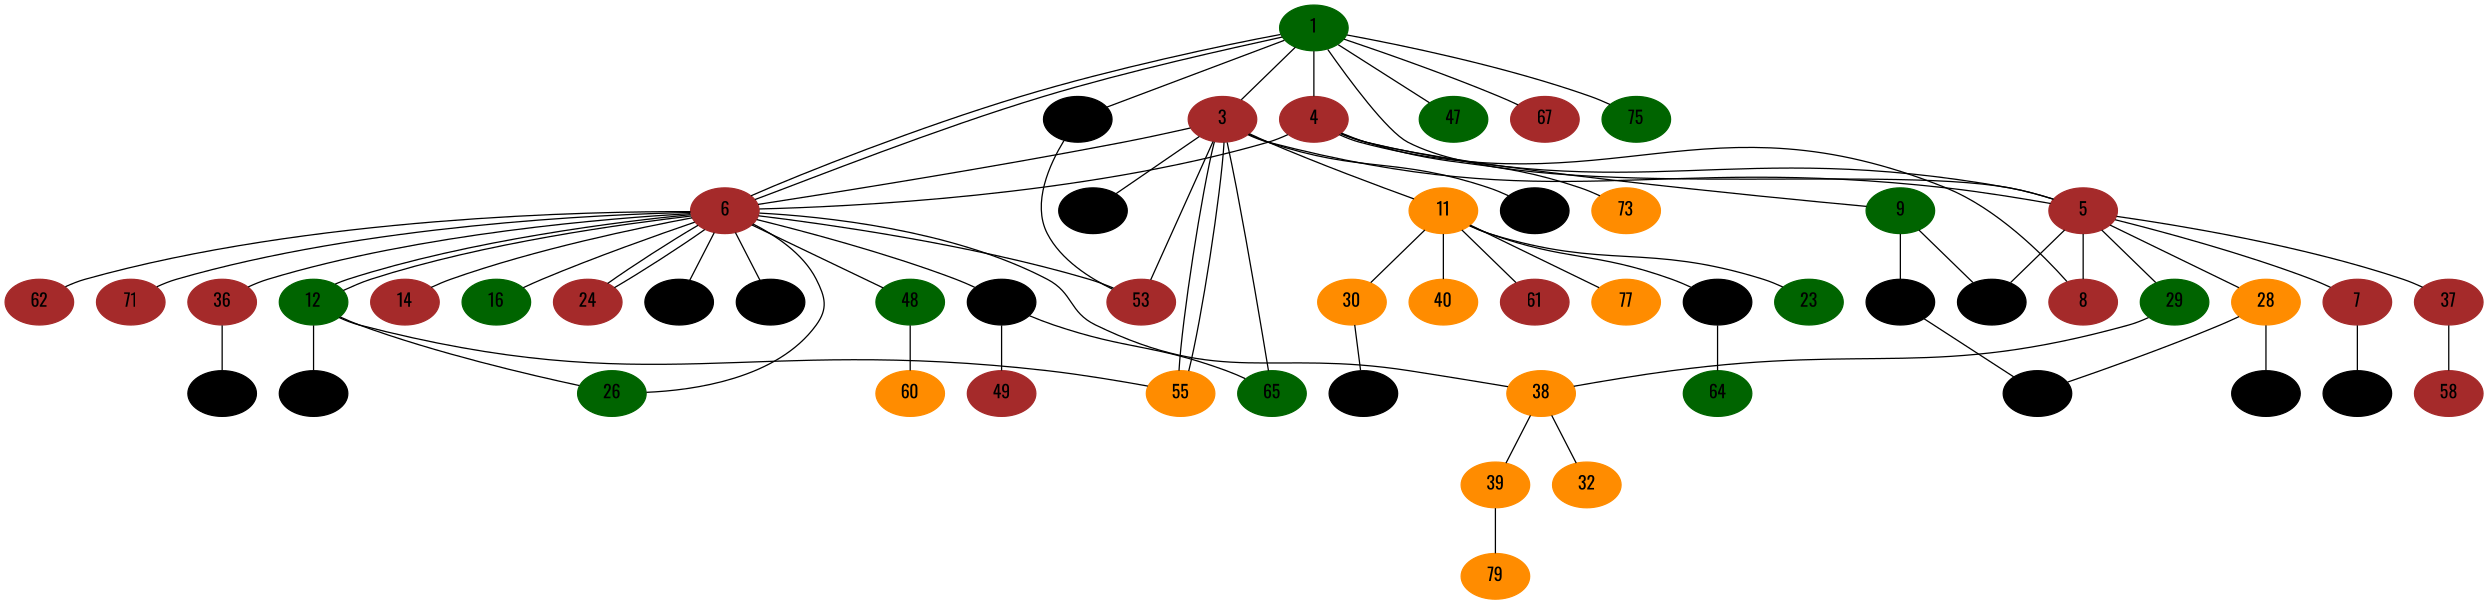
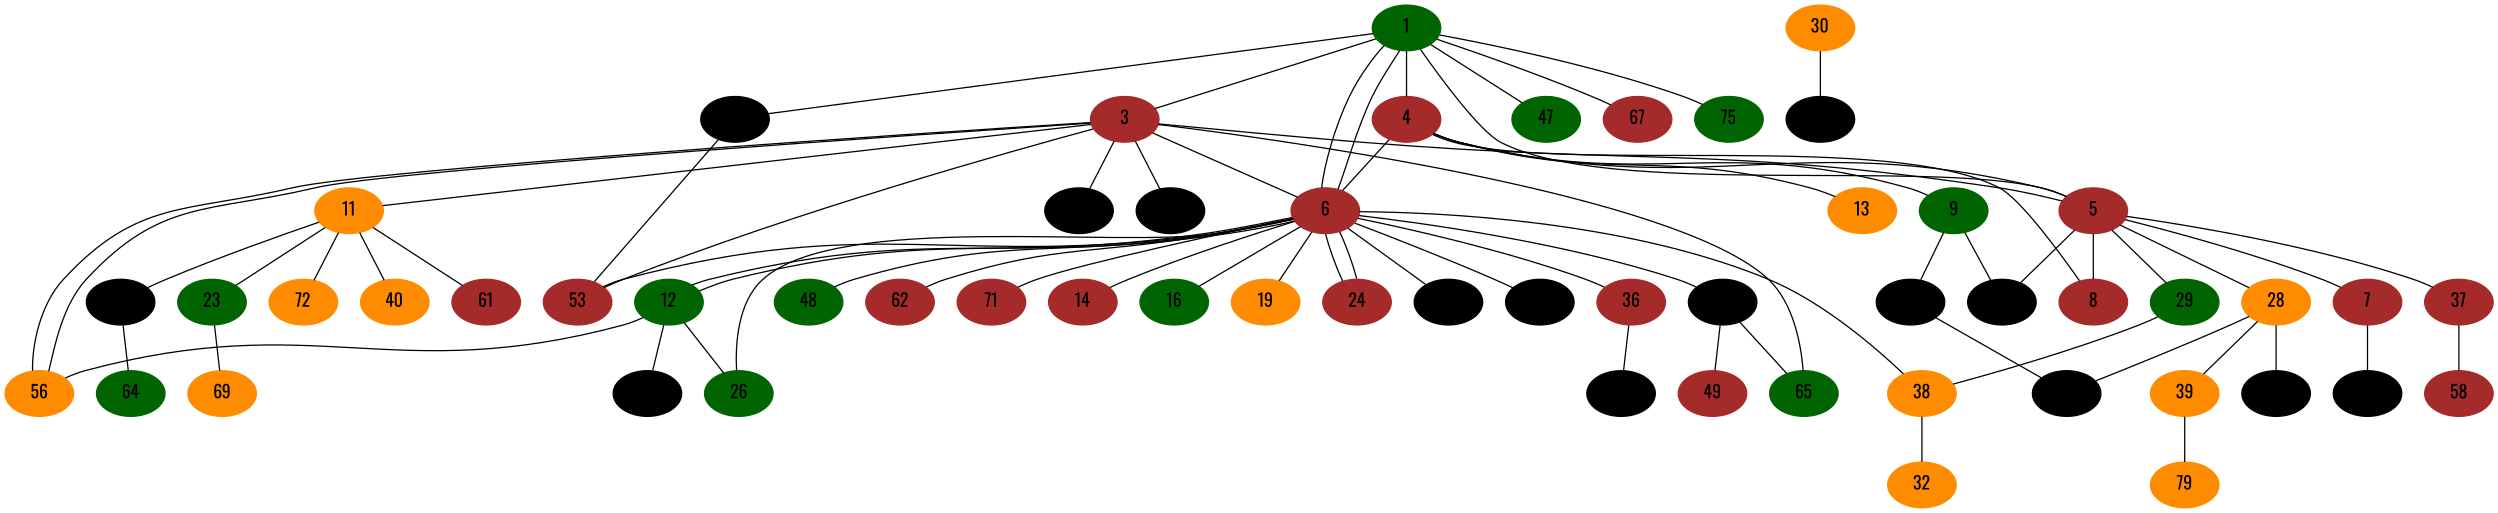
(1626, 211) -> (1862, 211)
(1398, 256) -> none
none -> (1266, 302)
(1626, 302) -> (303, 302)
none -> (222, 394)
(910, 394) -> none
(1181, 394) -> (39, 394)
(1518, 439) -> (2231, 348)
